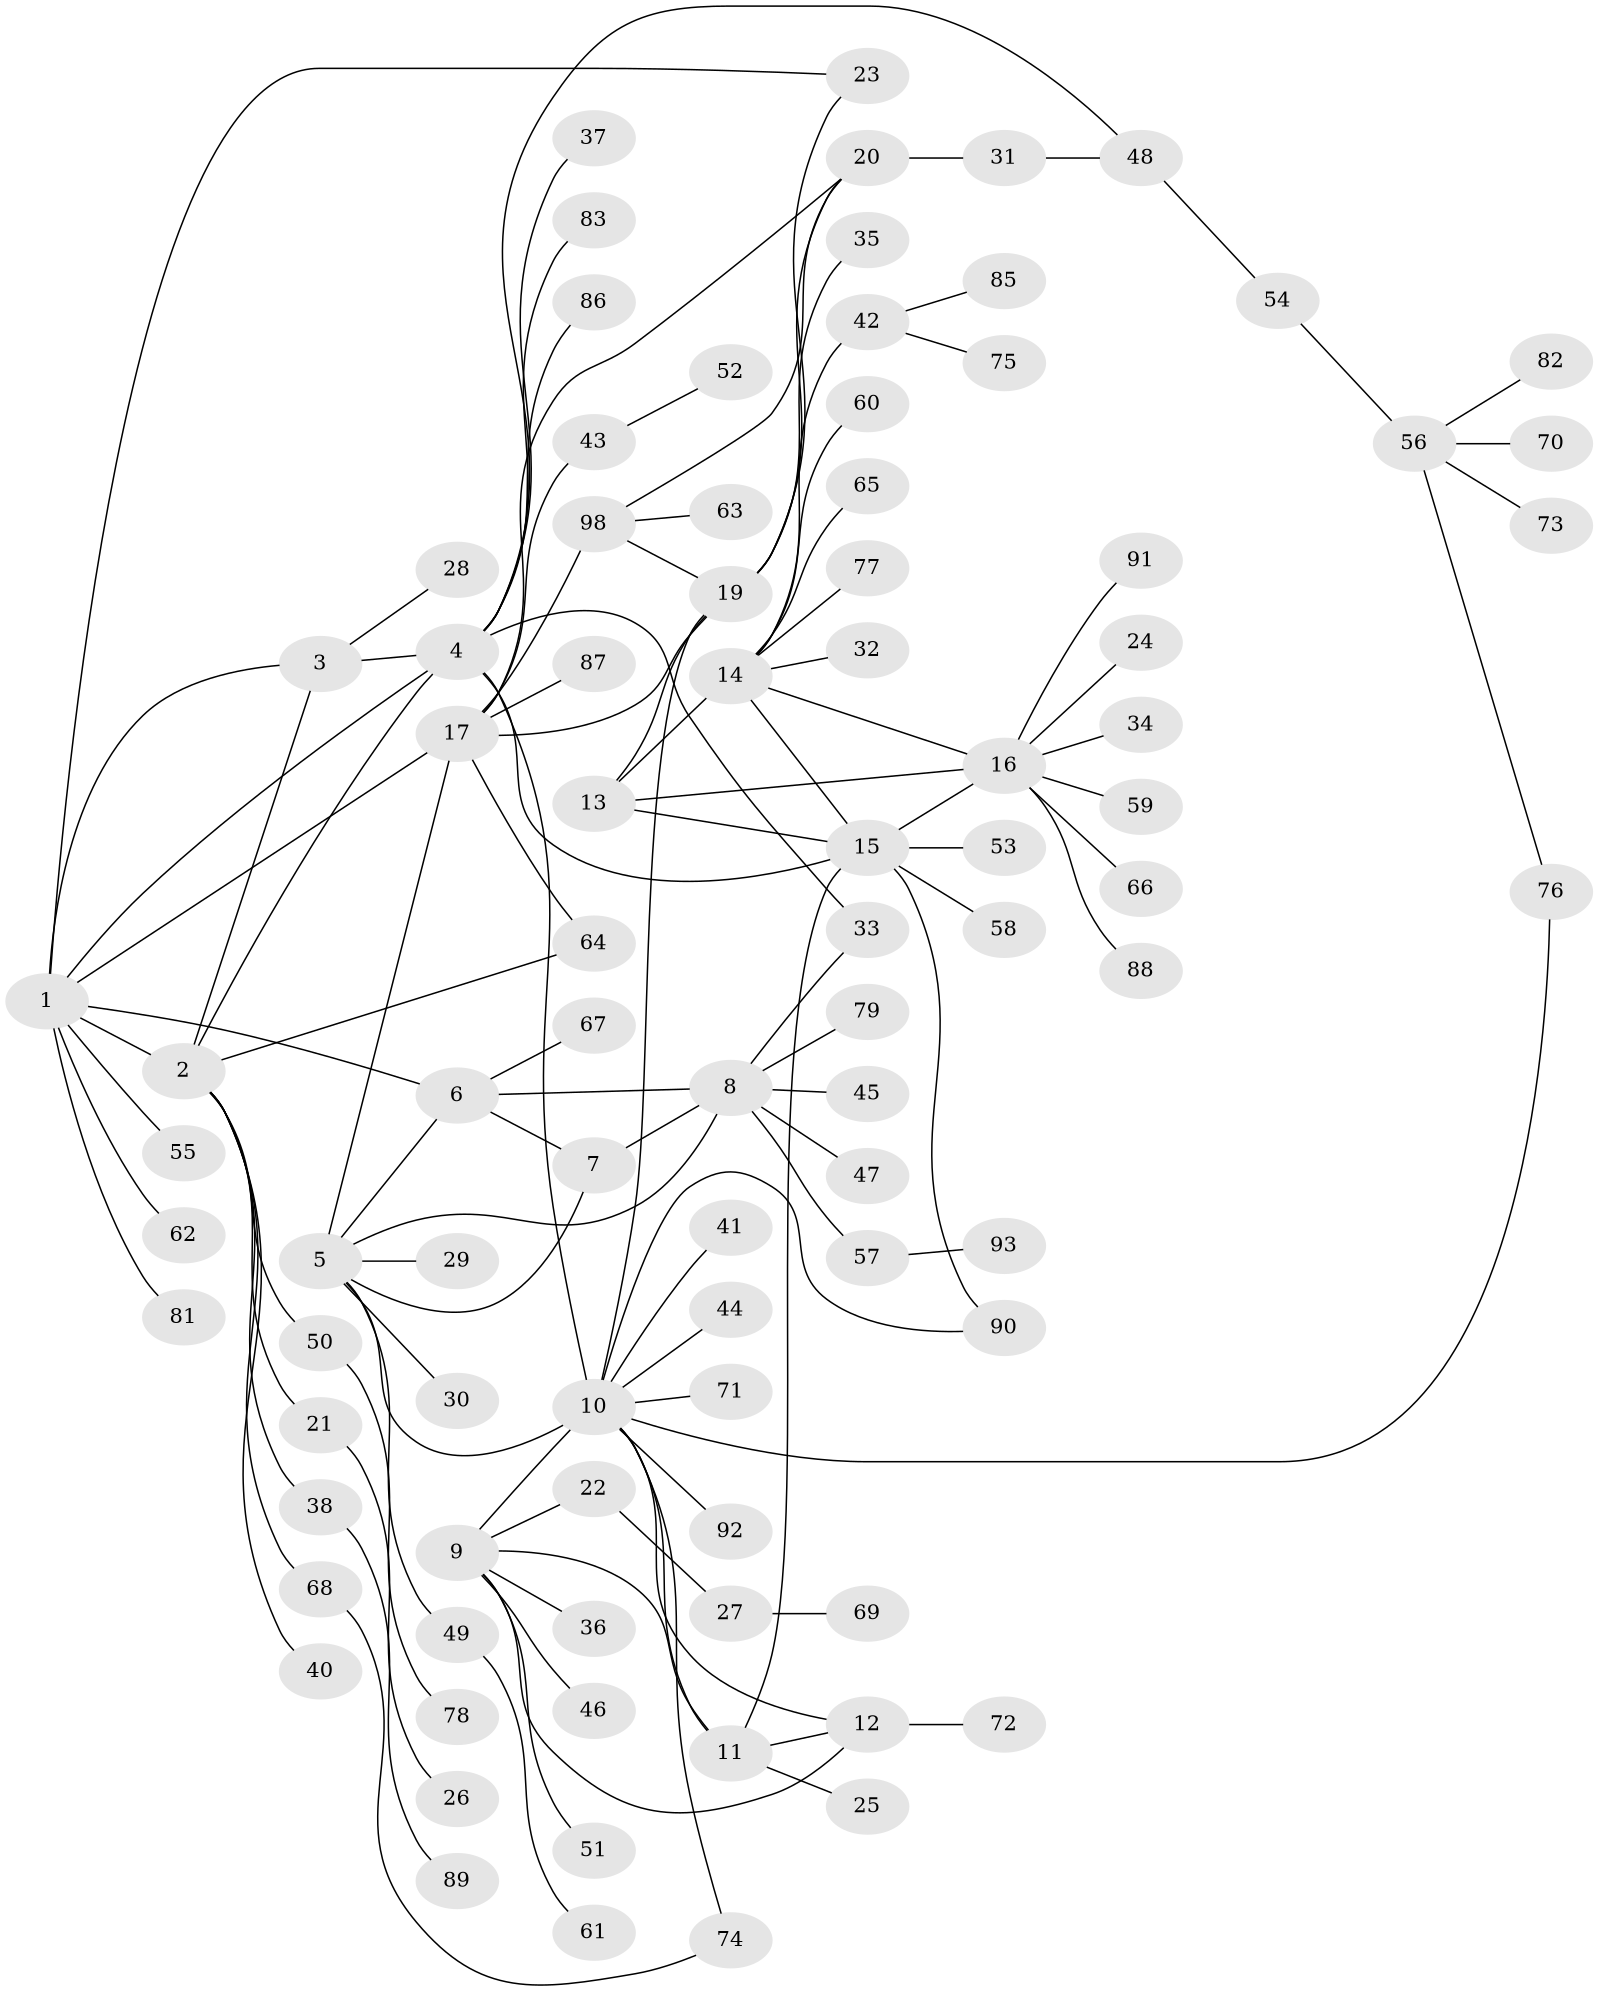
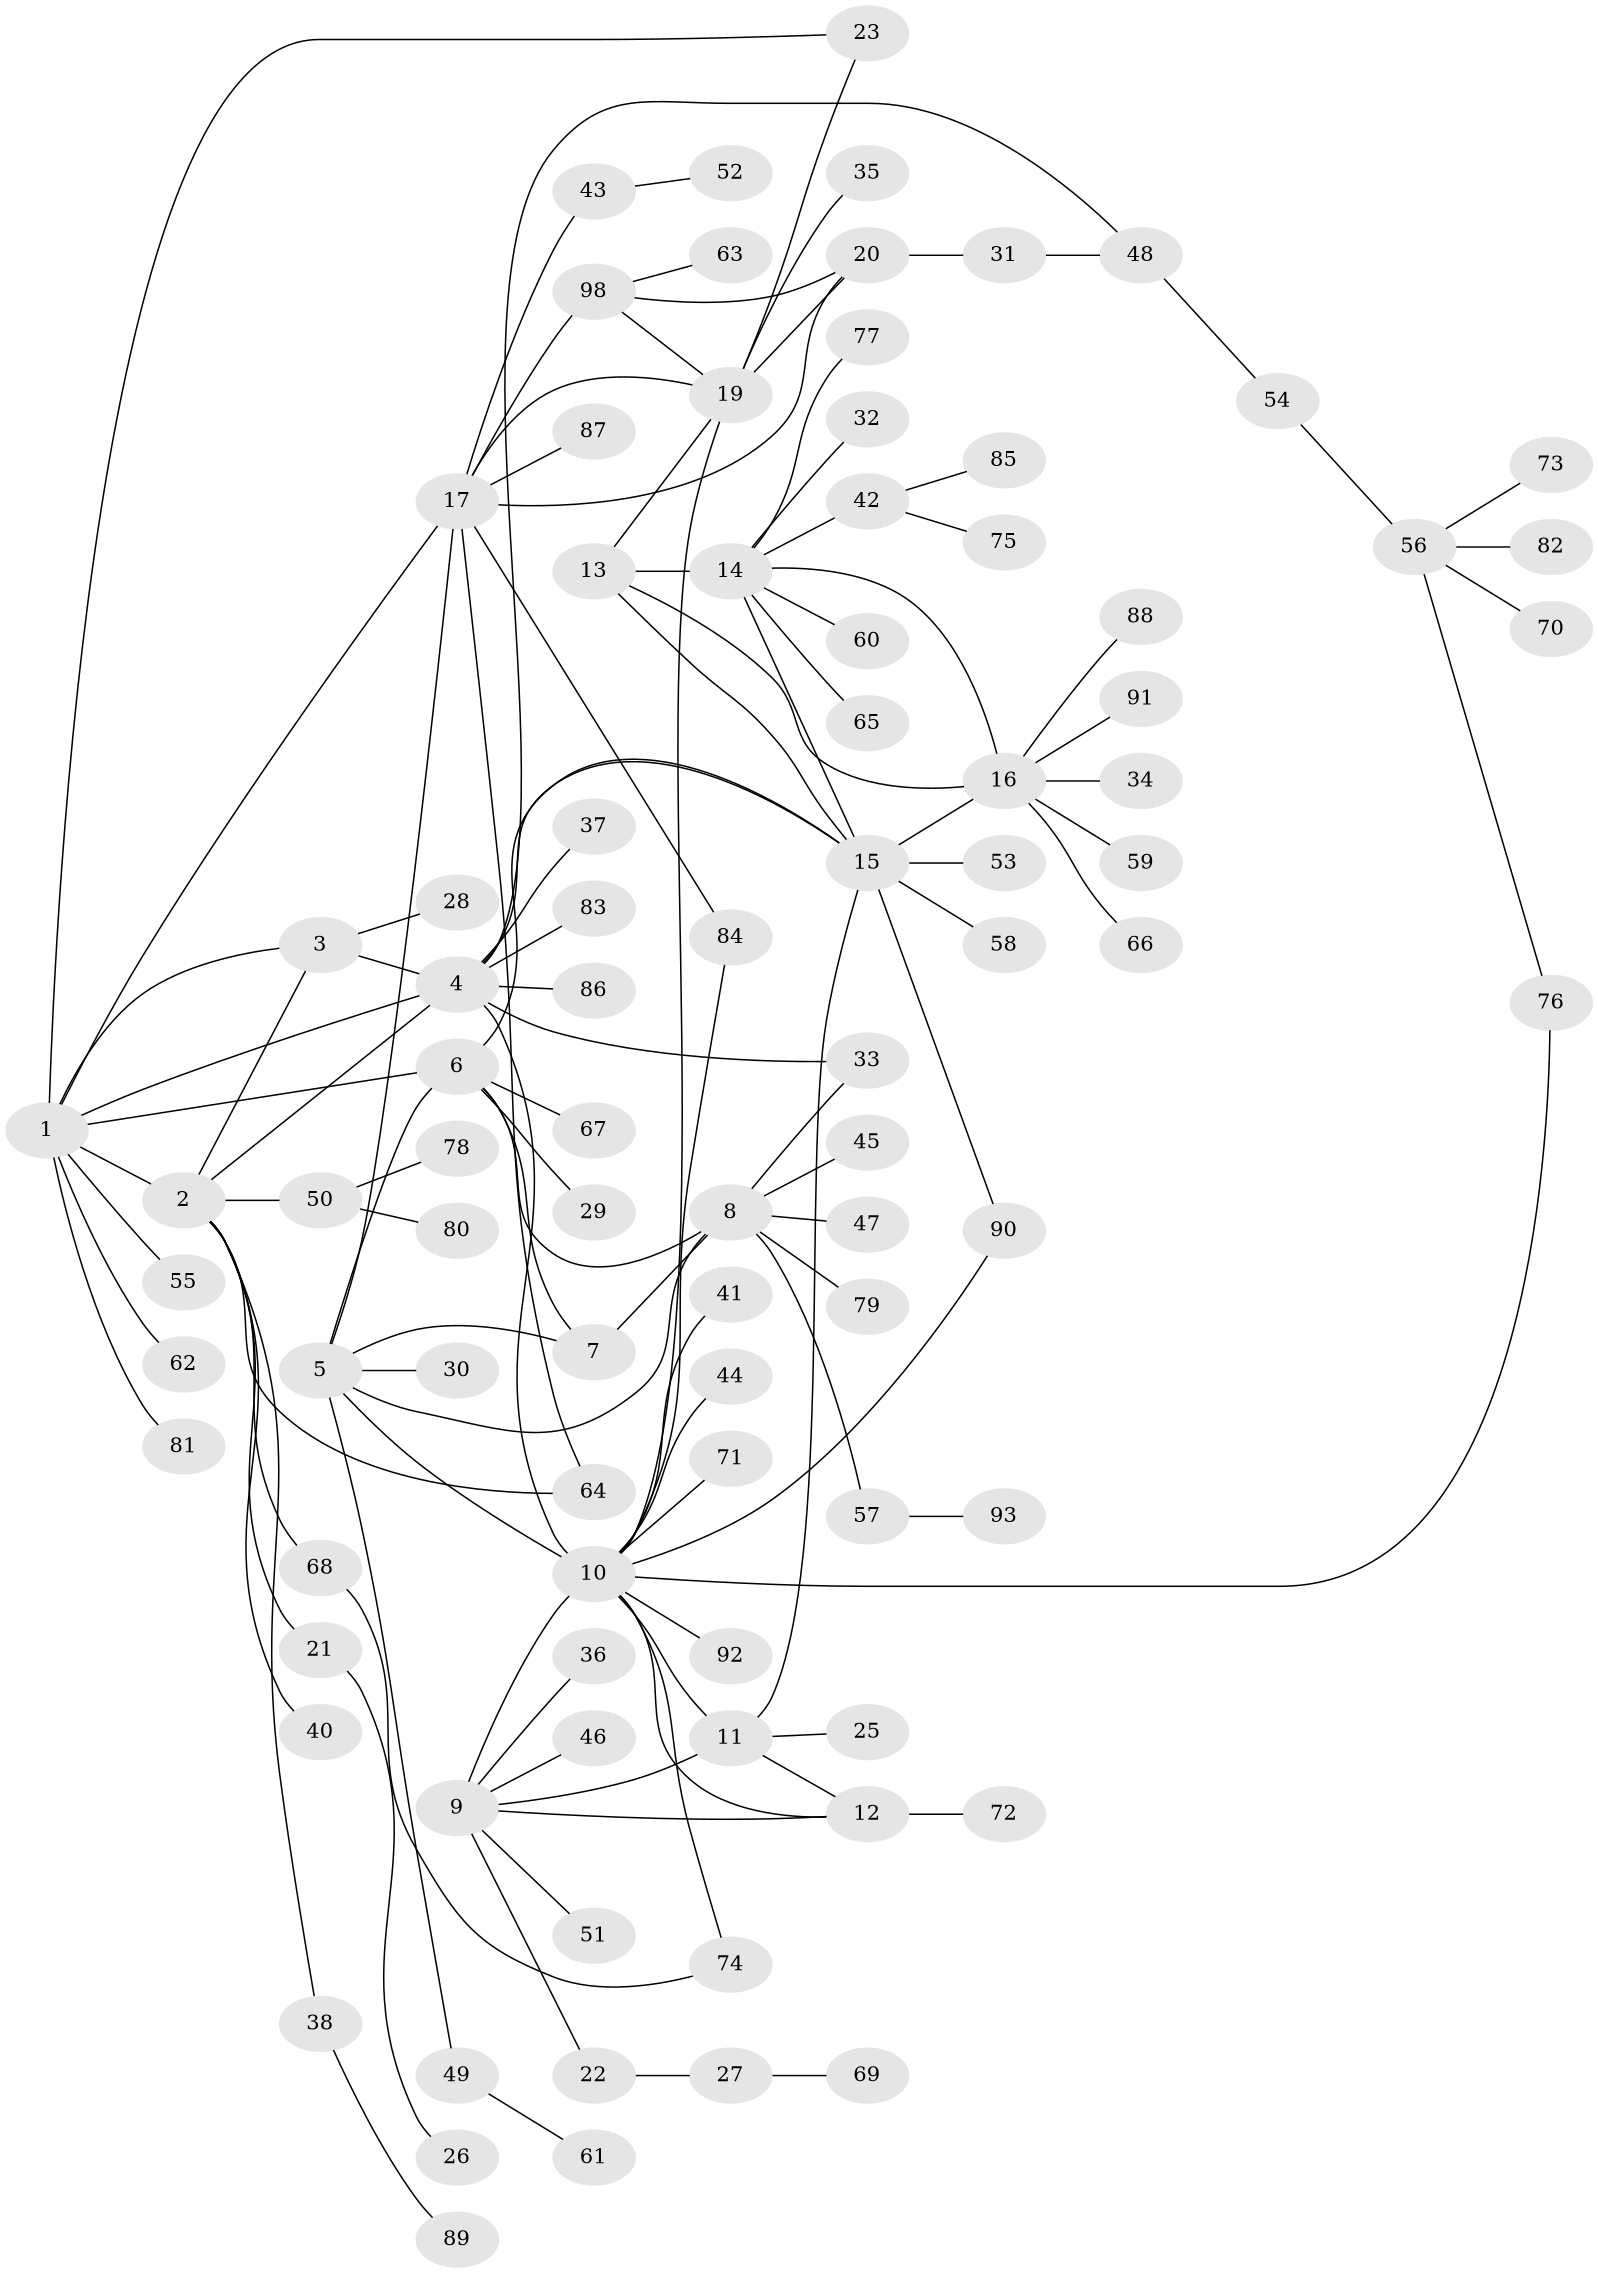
(1141, 643) -> none
none -> (566, 778)
none -> (731, 937)
none -> (457, 1231)
(389, 1261) -> (543, 1160)
